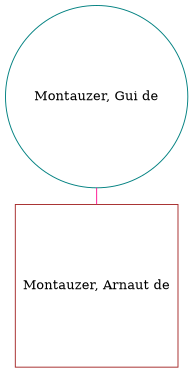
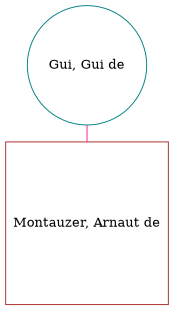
(97, 97) -> (87, 65)
